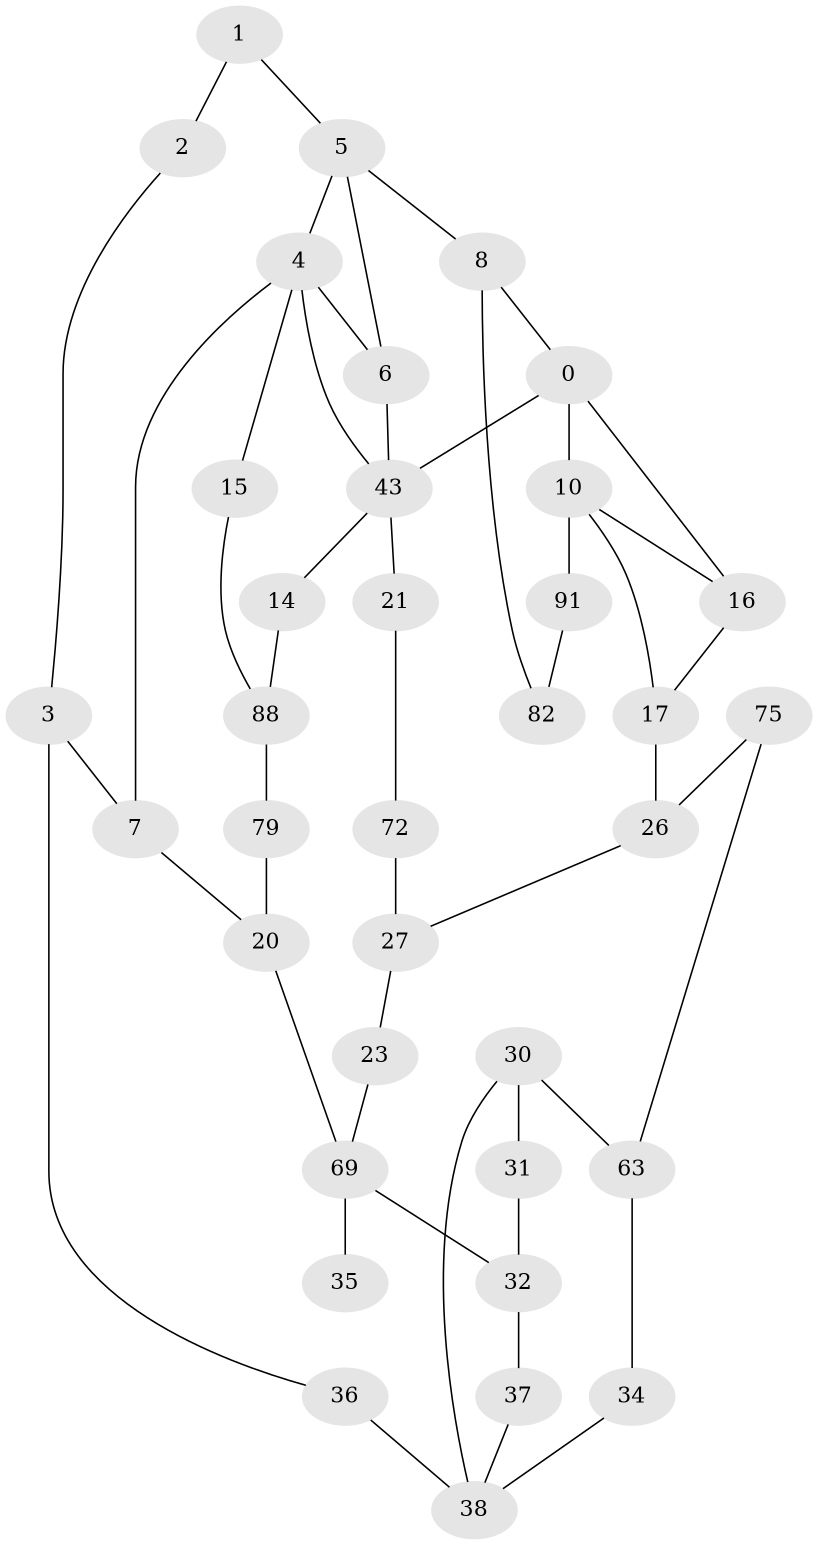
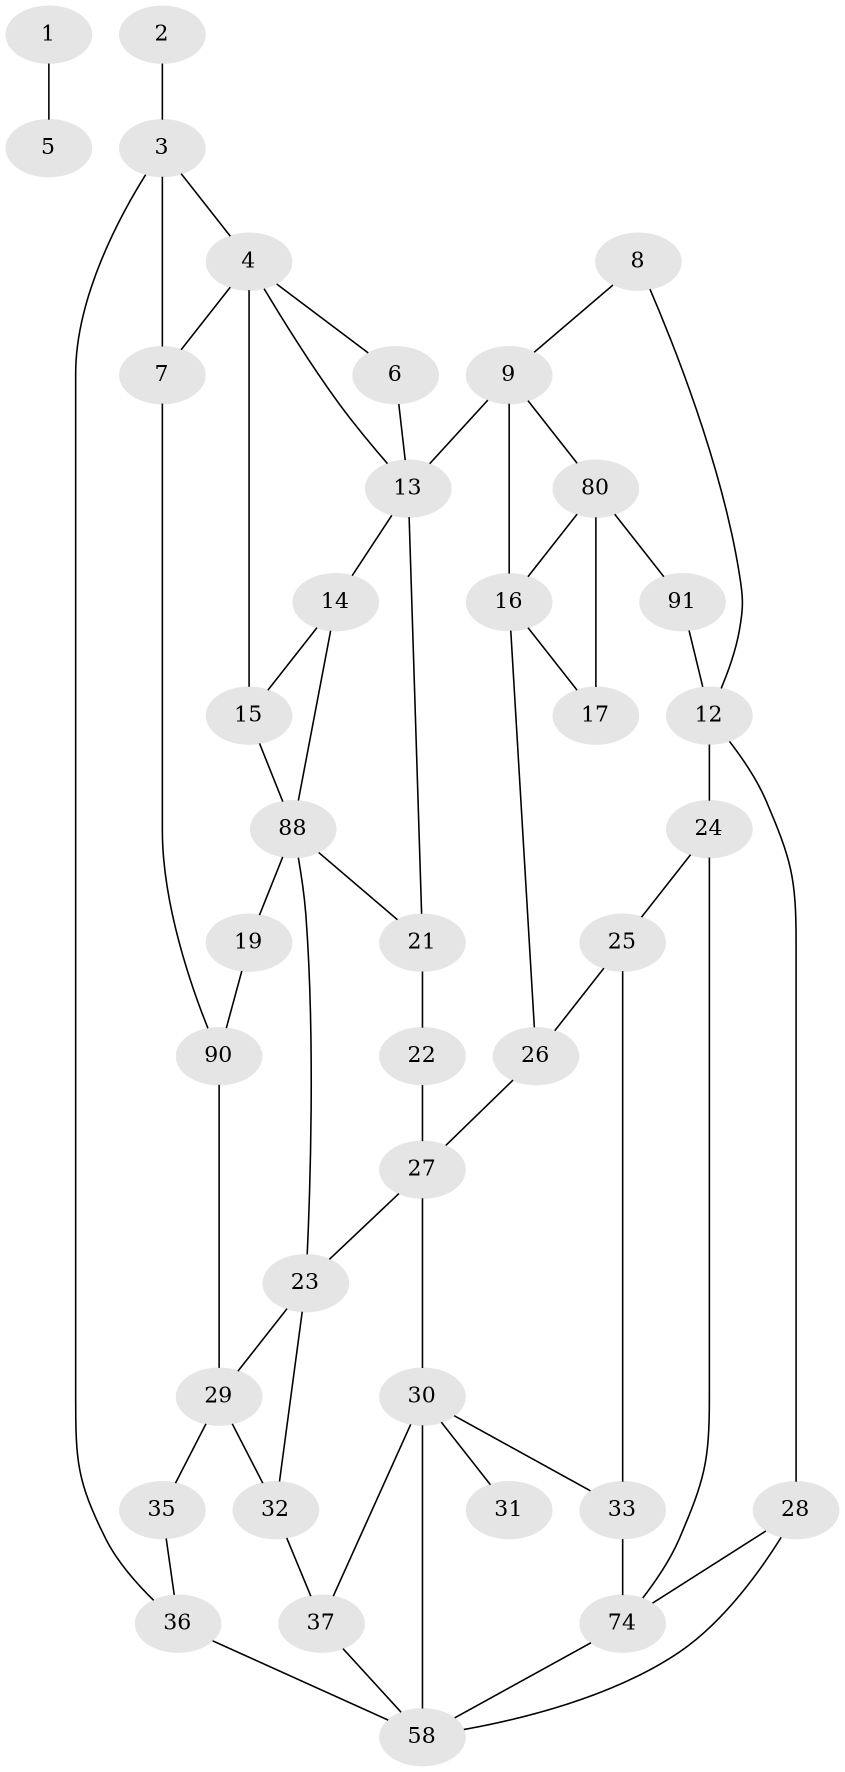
(211, 92) -> none
(321, 205) -> (206, 205)
(412, 205) -> none
(364, 262) -> none
(569, 375) -> (509, 375)
(389, 489) -> (408, 489)
(569, 489) -> (596, 489)
none -> (292, 659)
(542, 716) -> (709, 716)
(769, 716) -> (623, 943)
(656, 773) -> (523, 829)
(266, 829) -> (249, 943)
(396, 829) -> (422, 1056)
none -> (709, 829)
none -> (358, 886)
(266, 943) -> (219, 1056)
none -> (311, 1056)
(345, 1170) -> (219, 1397)
(632, 1170) -> (623, 1510)
(519, 1227) -> (291, 1397)
none -> (422, 1283)
(632, 1397) -> (623, 1624)
none -> (372, 1510)
(474, 1510) -> (422, 1737)
none -> (796, 1510)
none -> (170, 1567)
